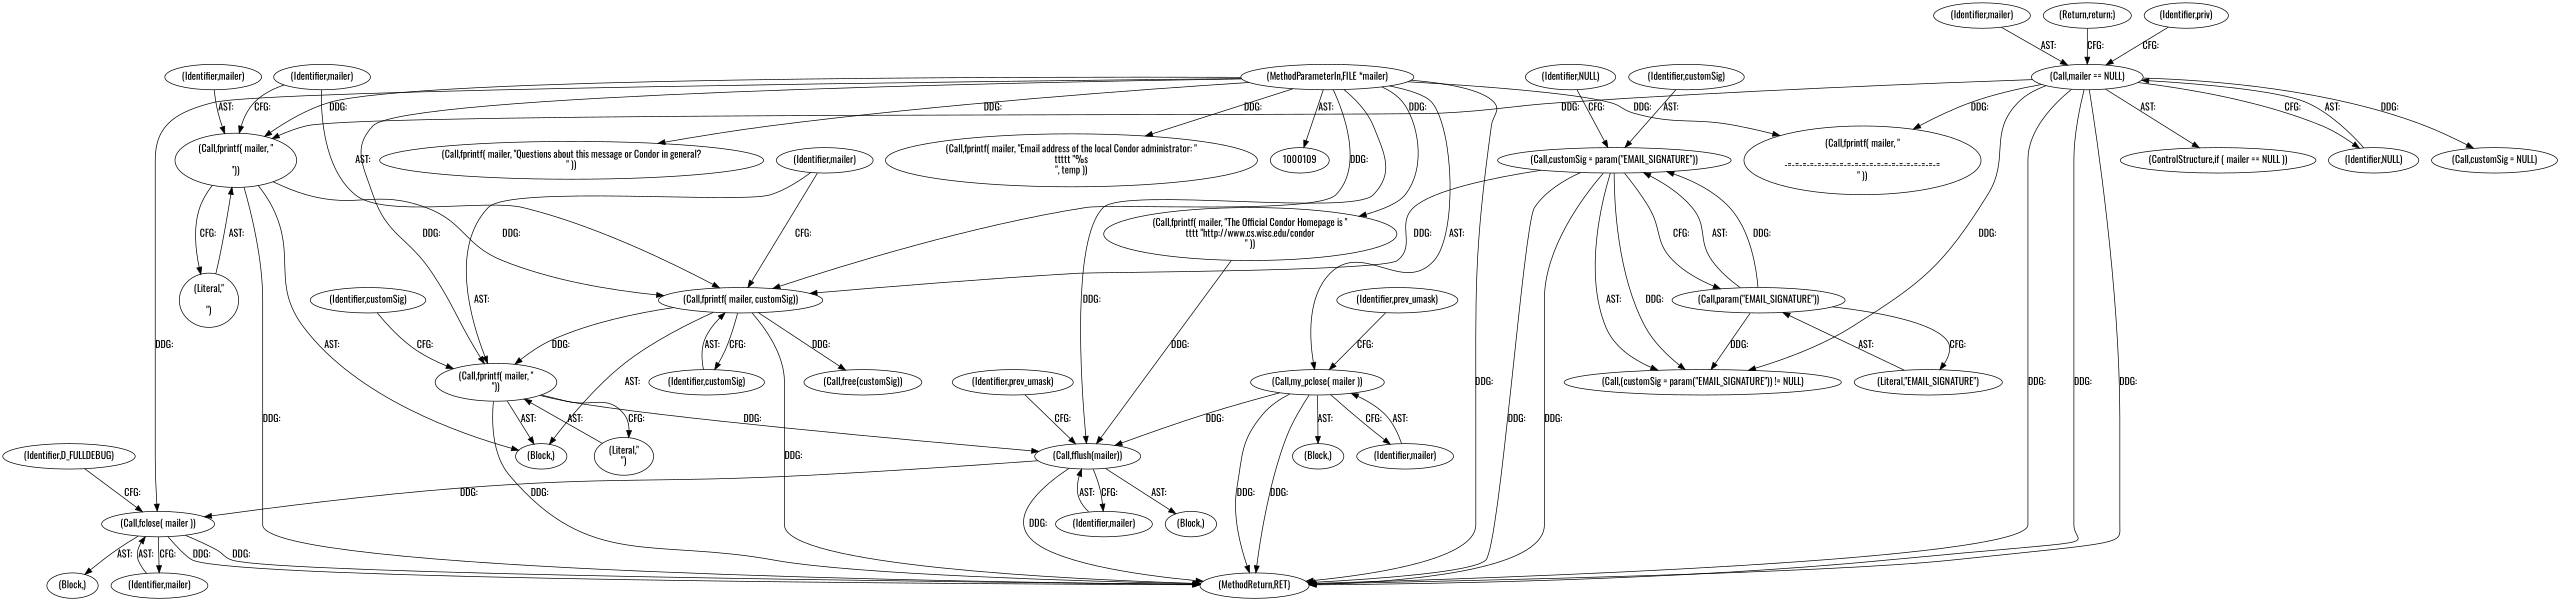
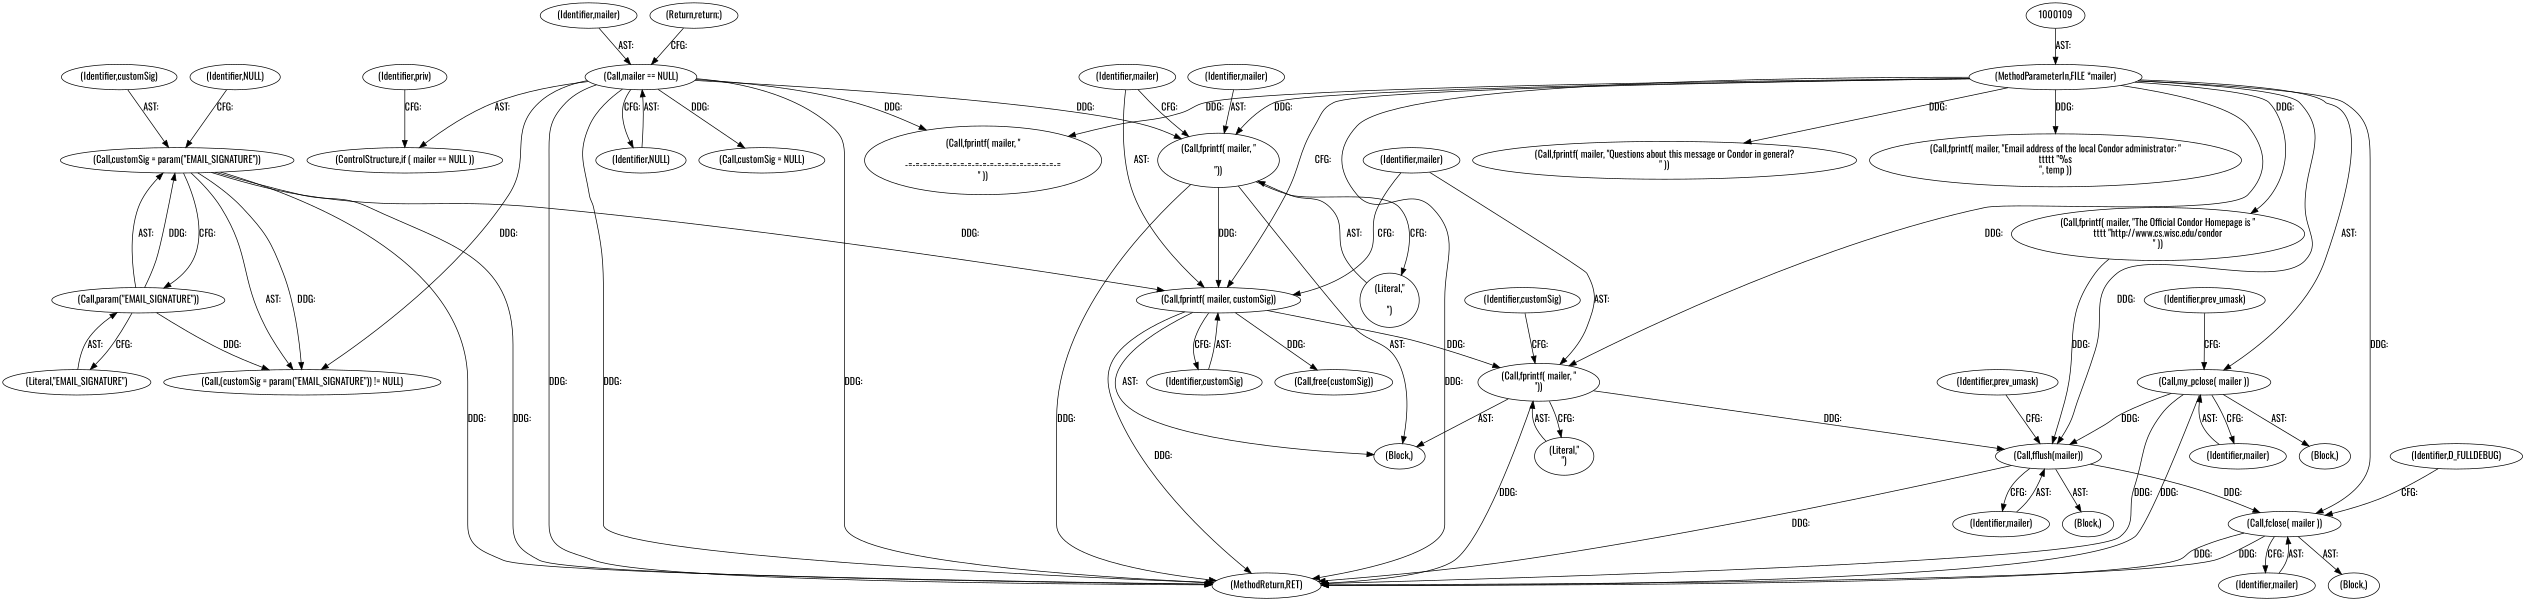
(2140, 44) -> (405, 115)
(1313, 119) -> (2056, 43)
(1360, 160) -> (1324, 160)
